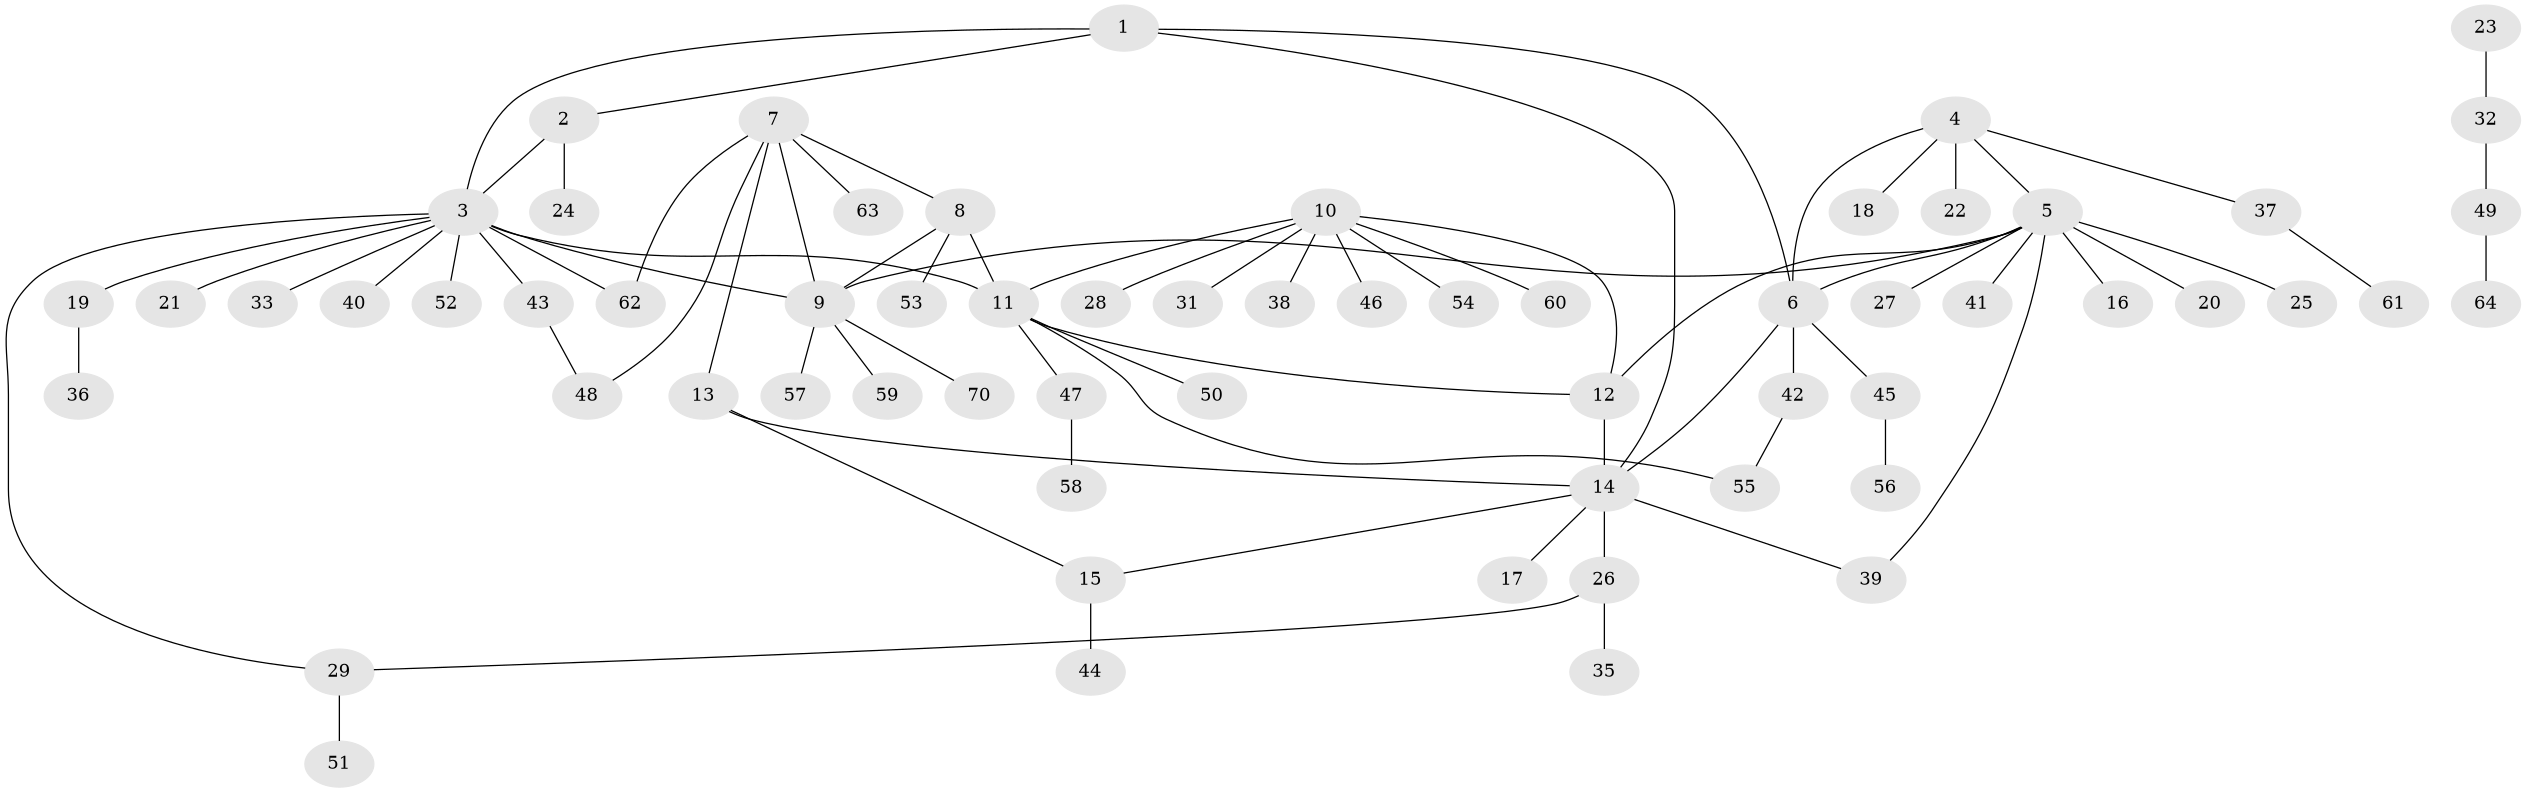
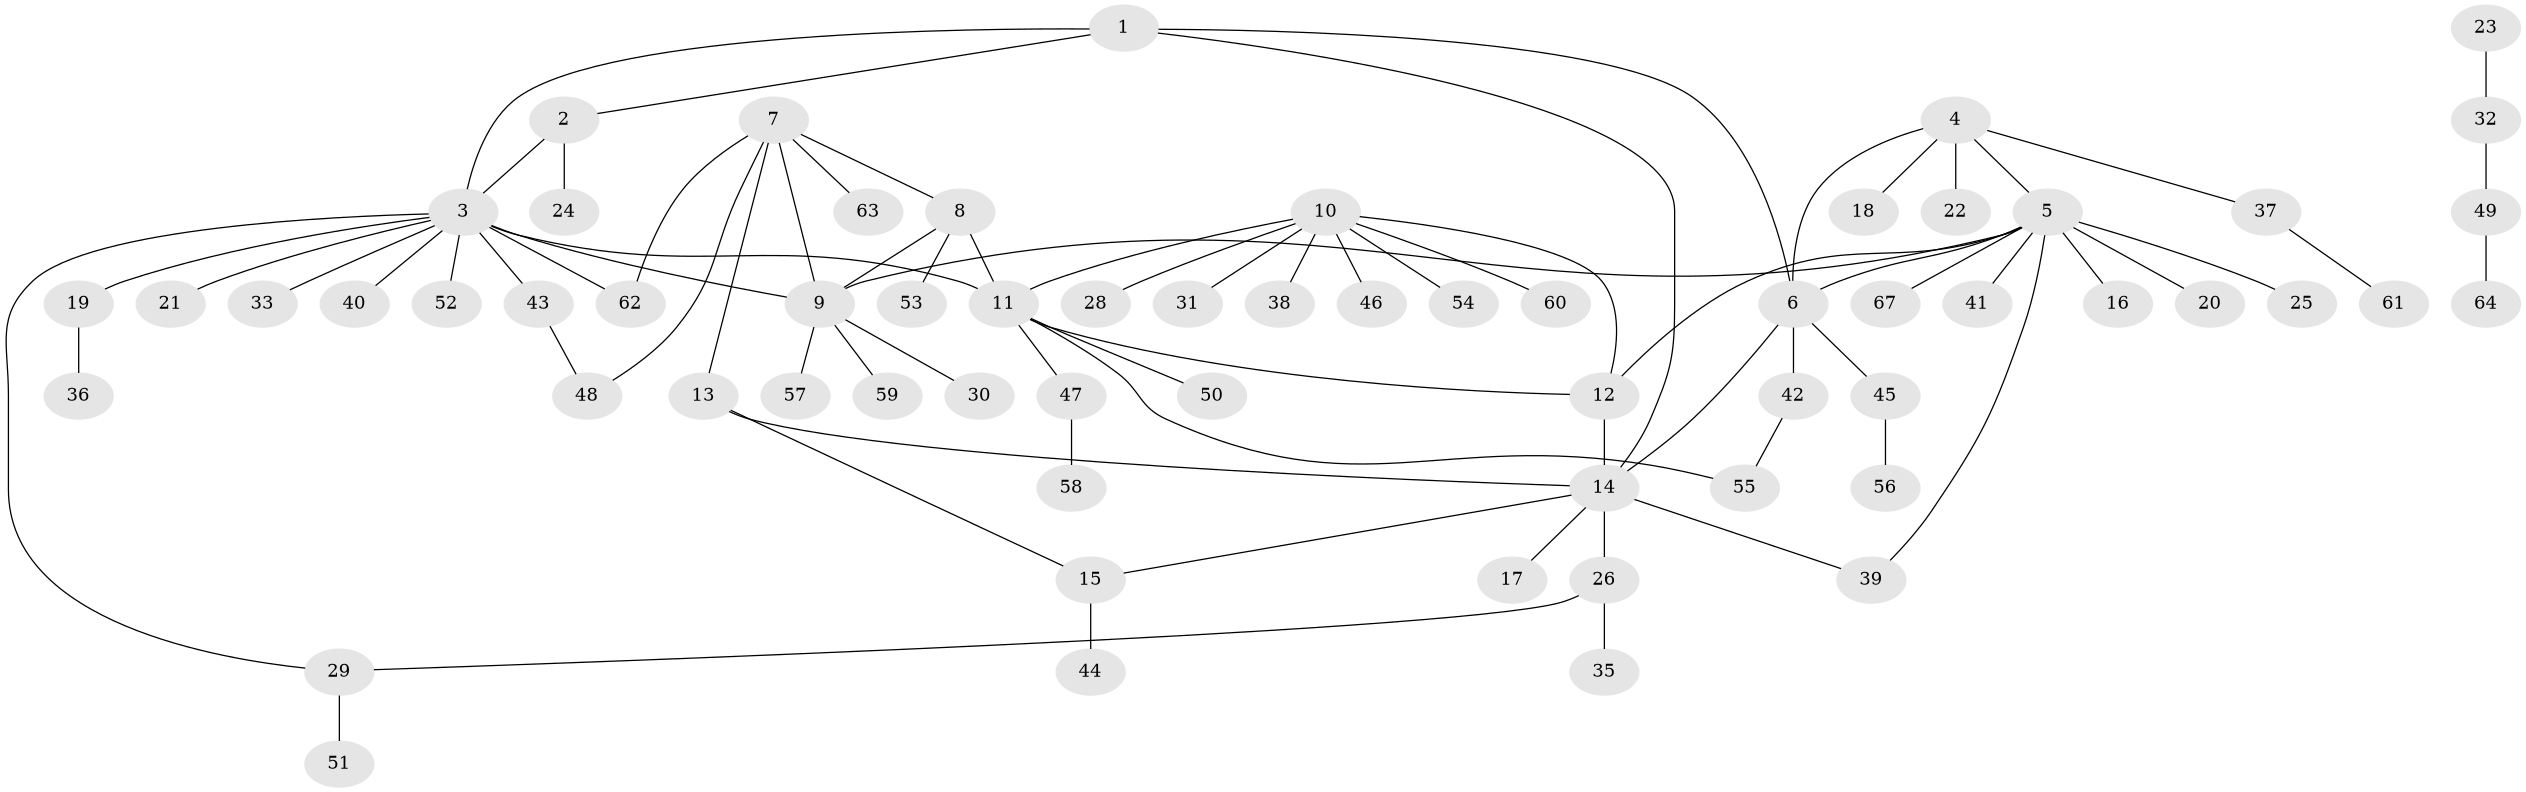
(1885, 304) -> (1885, 304)
(980, 396) -> (980, 396)
